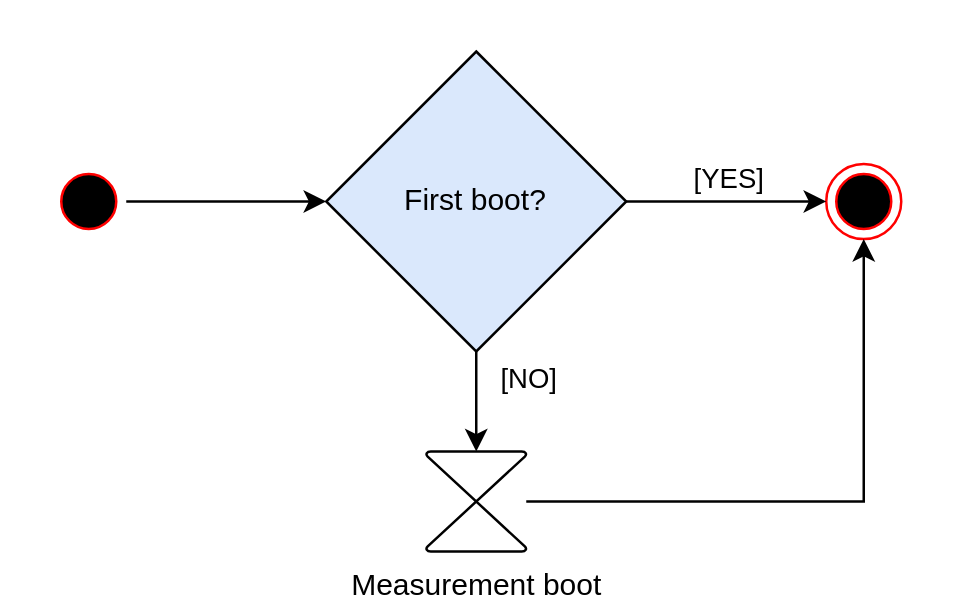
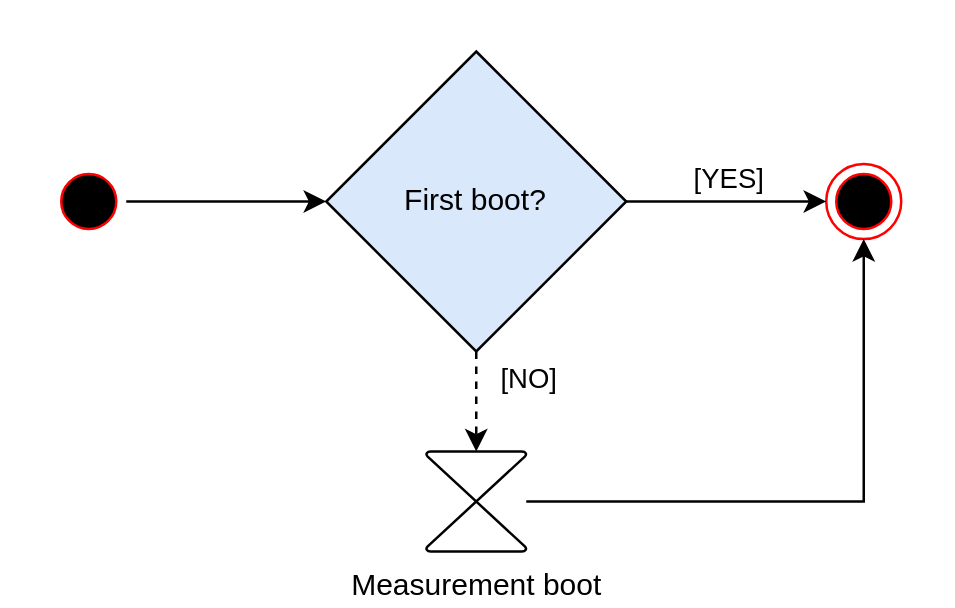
(476, 392) -> (476, 392)
